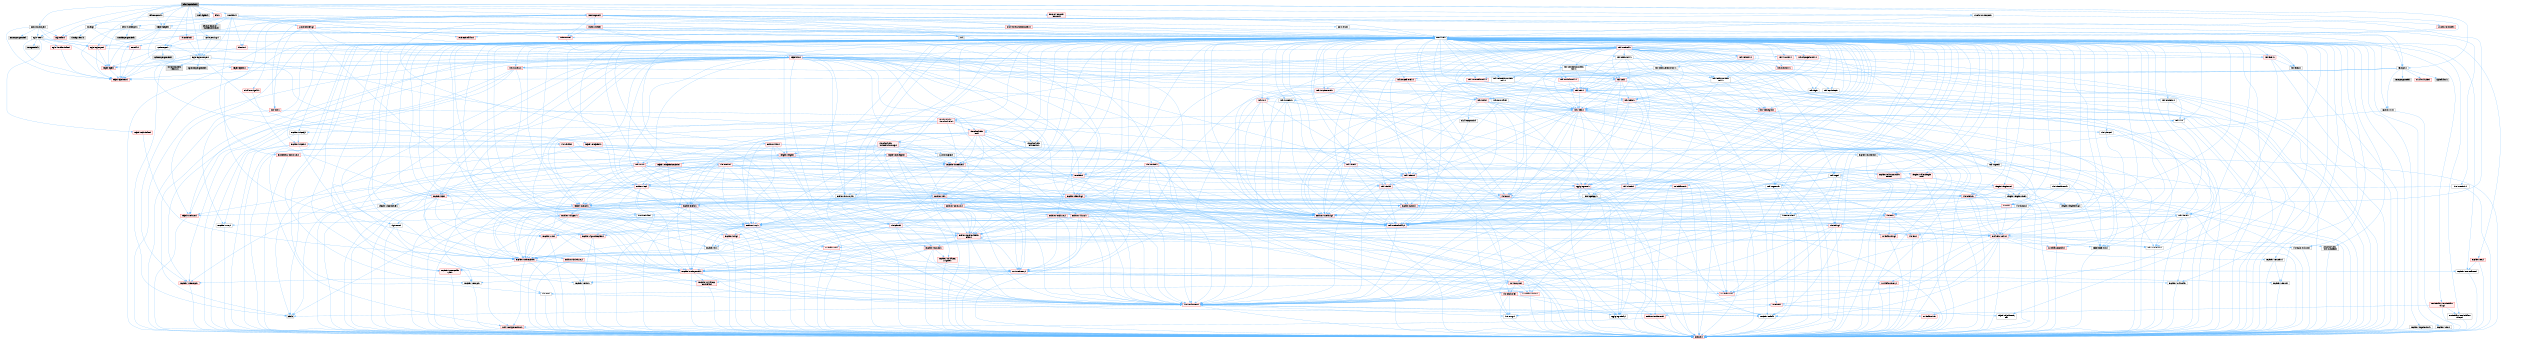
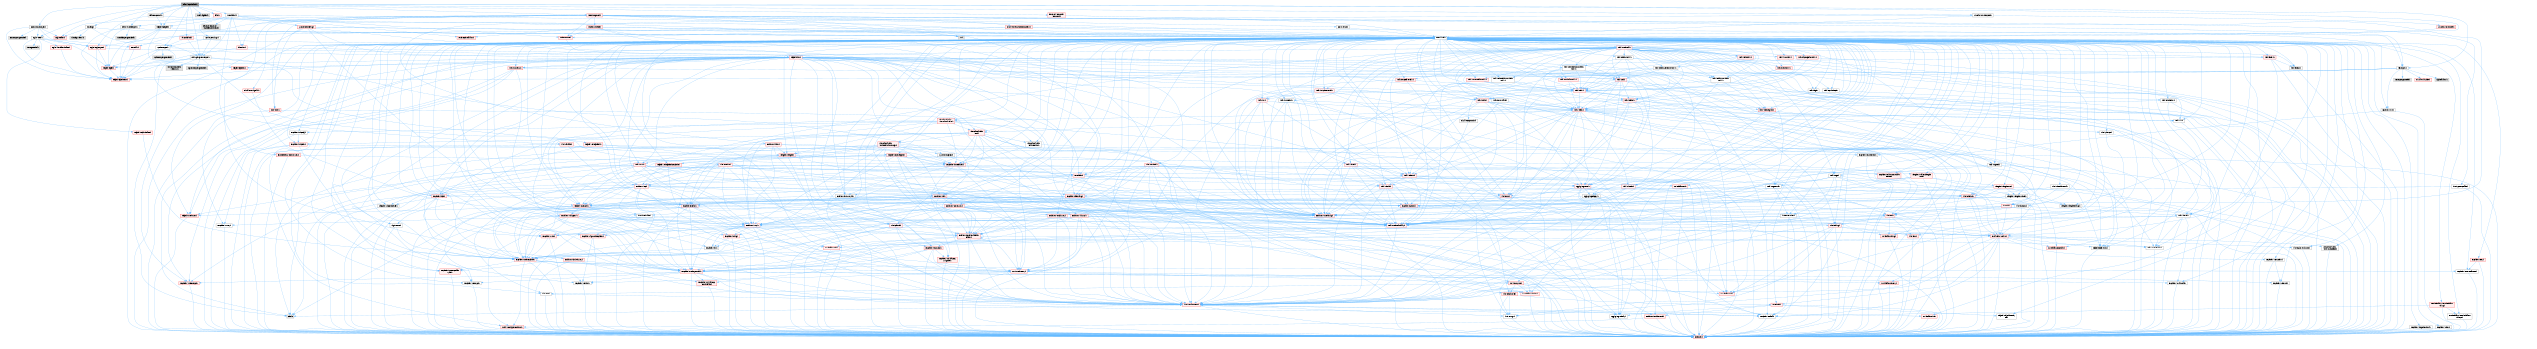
(201, 57) -> (201, 57)
(561, 115) -> (814, 183)
(2460, 186) -> (2460, 186)
(1591, 196) -> (1591, 196)
(1563, 305) -> (1700, 310)
